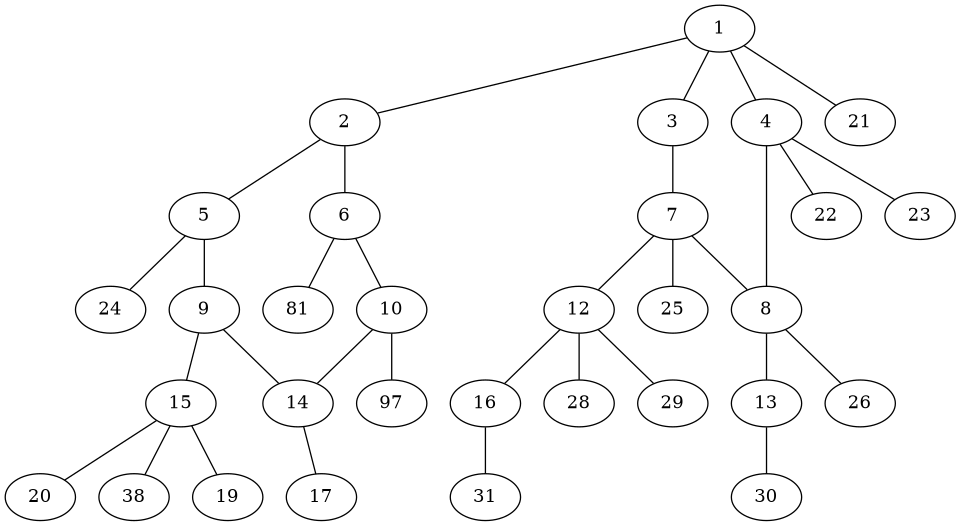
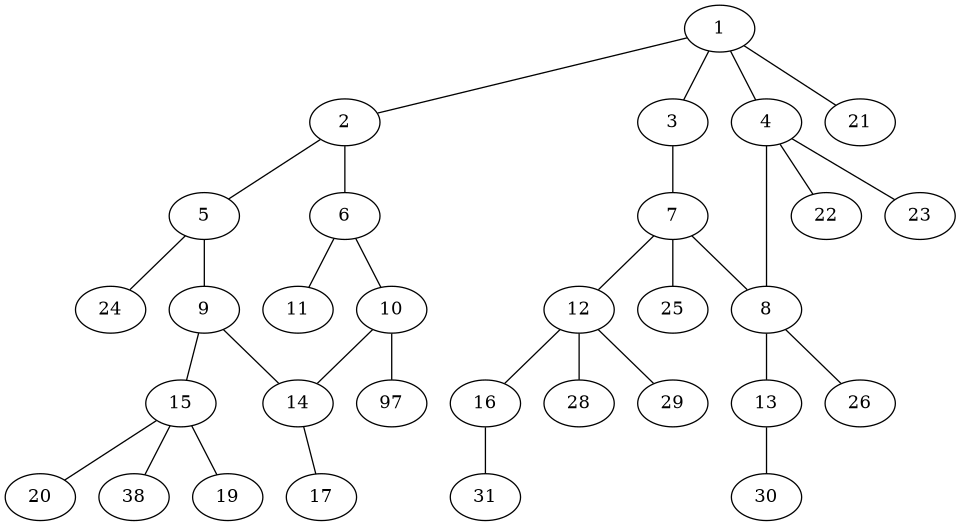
(298, 310) -> (298, 310)
